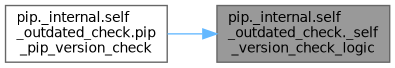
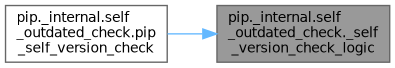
(86, 34) -> (86, 34)
